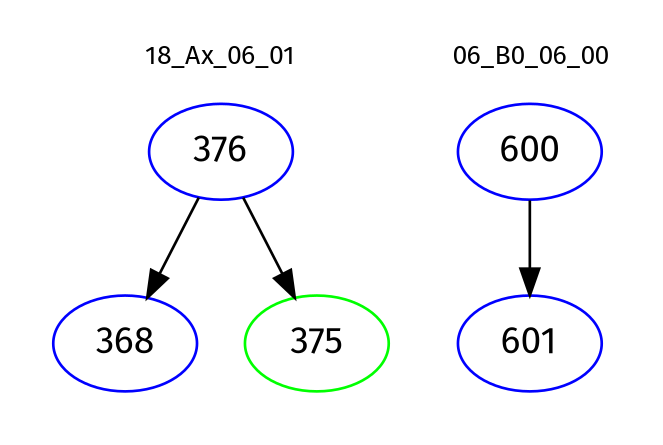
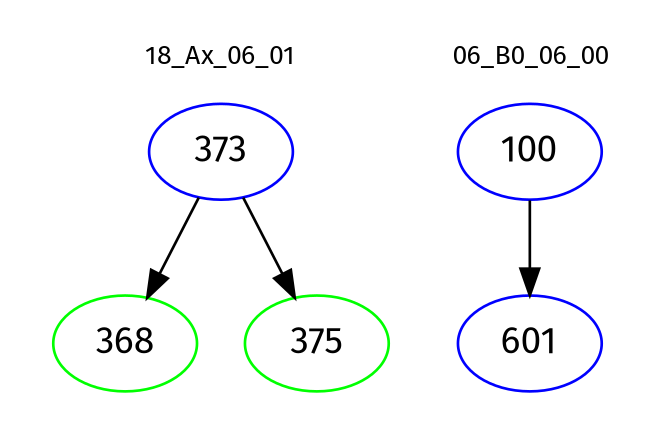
(221, 152) -> (221, 152)
(530, 152) -> (530, 152)
(125, 343) -> (125, 343)
